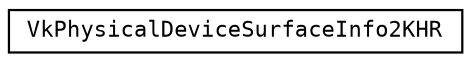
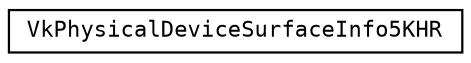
(236, 31) -> (236, 31)
